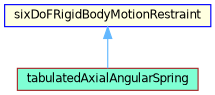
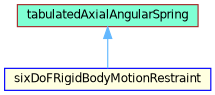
(108, 53) -> (108, 53)
